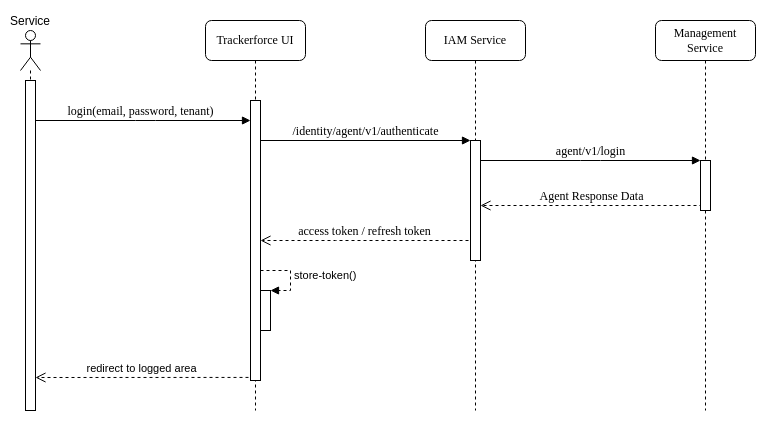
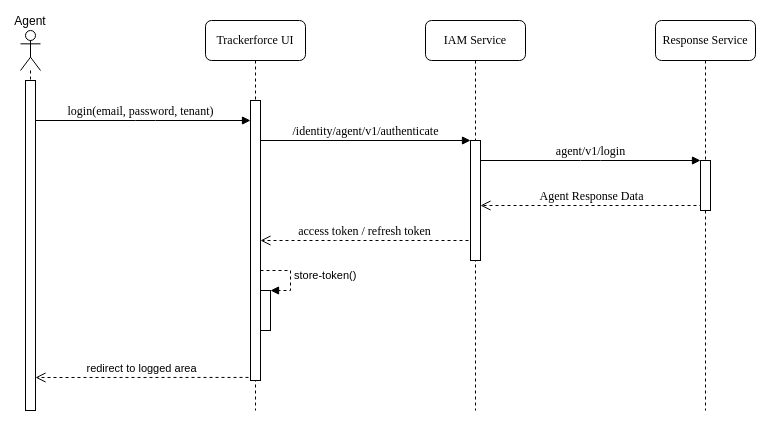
(31, 6) -> (31, 13)
(706, 41) -> (706, 41)
